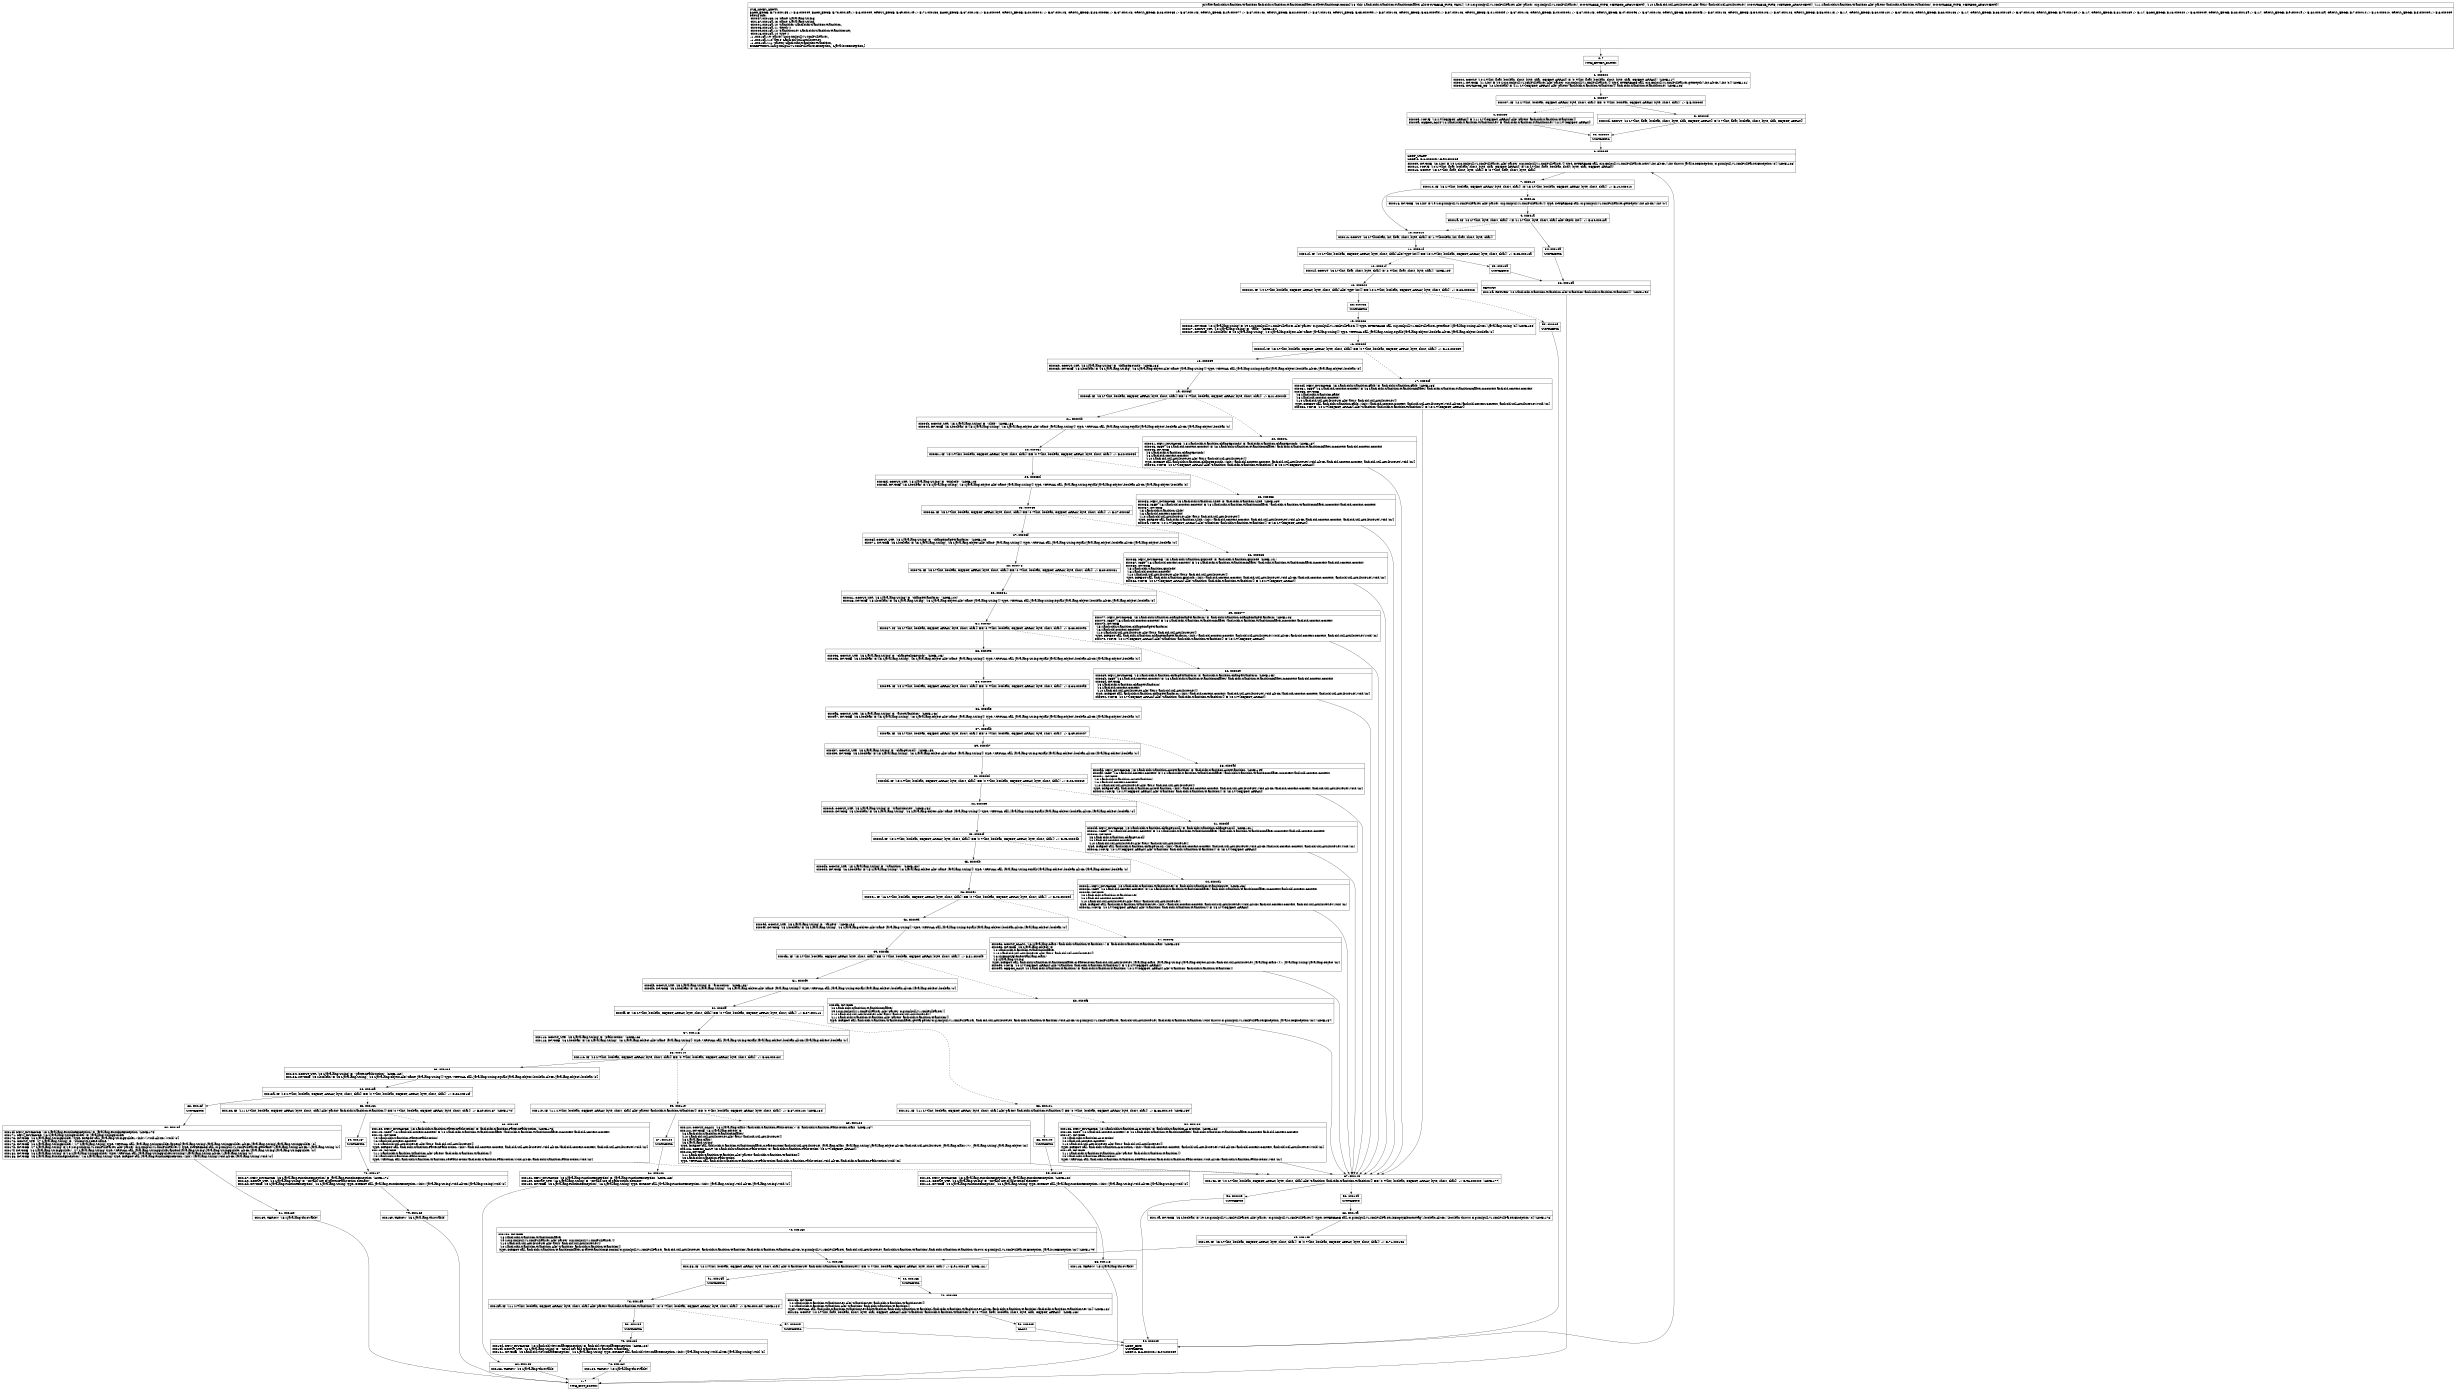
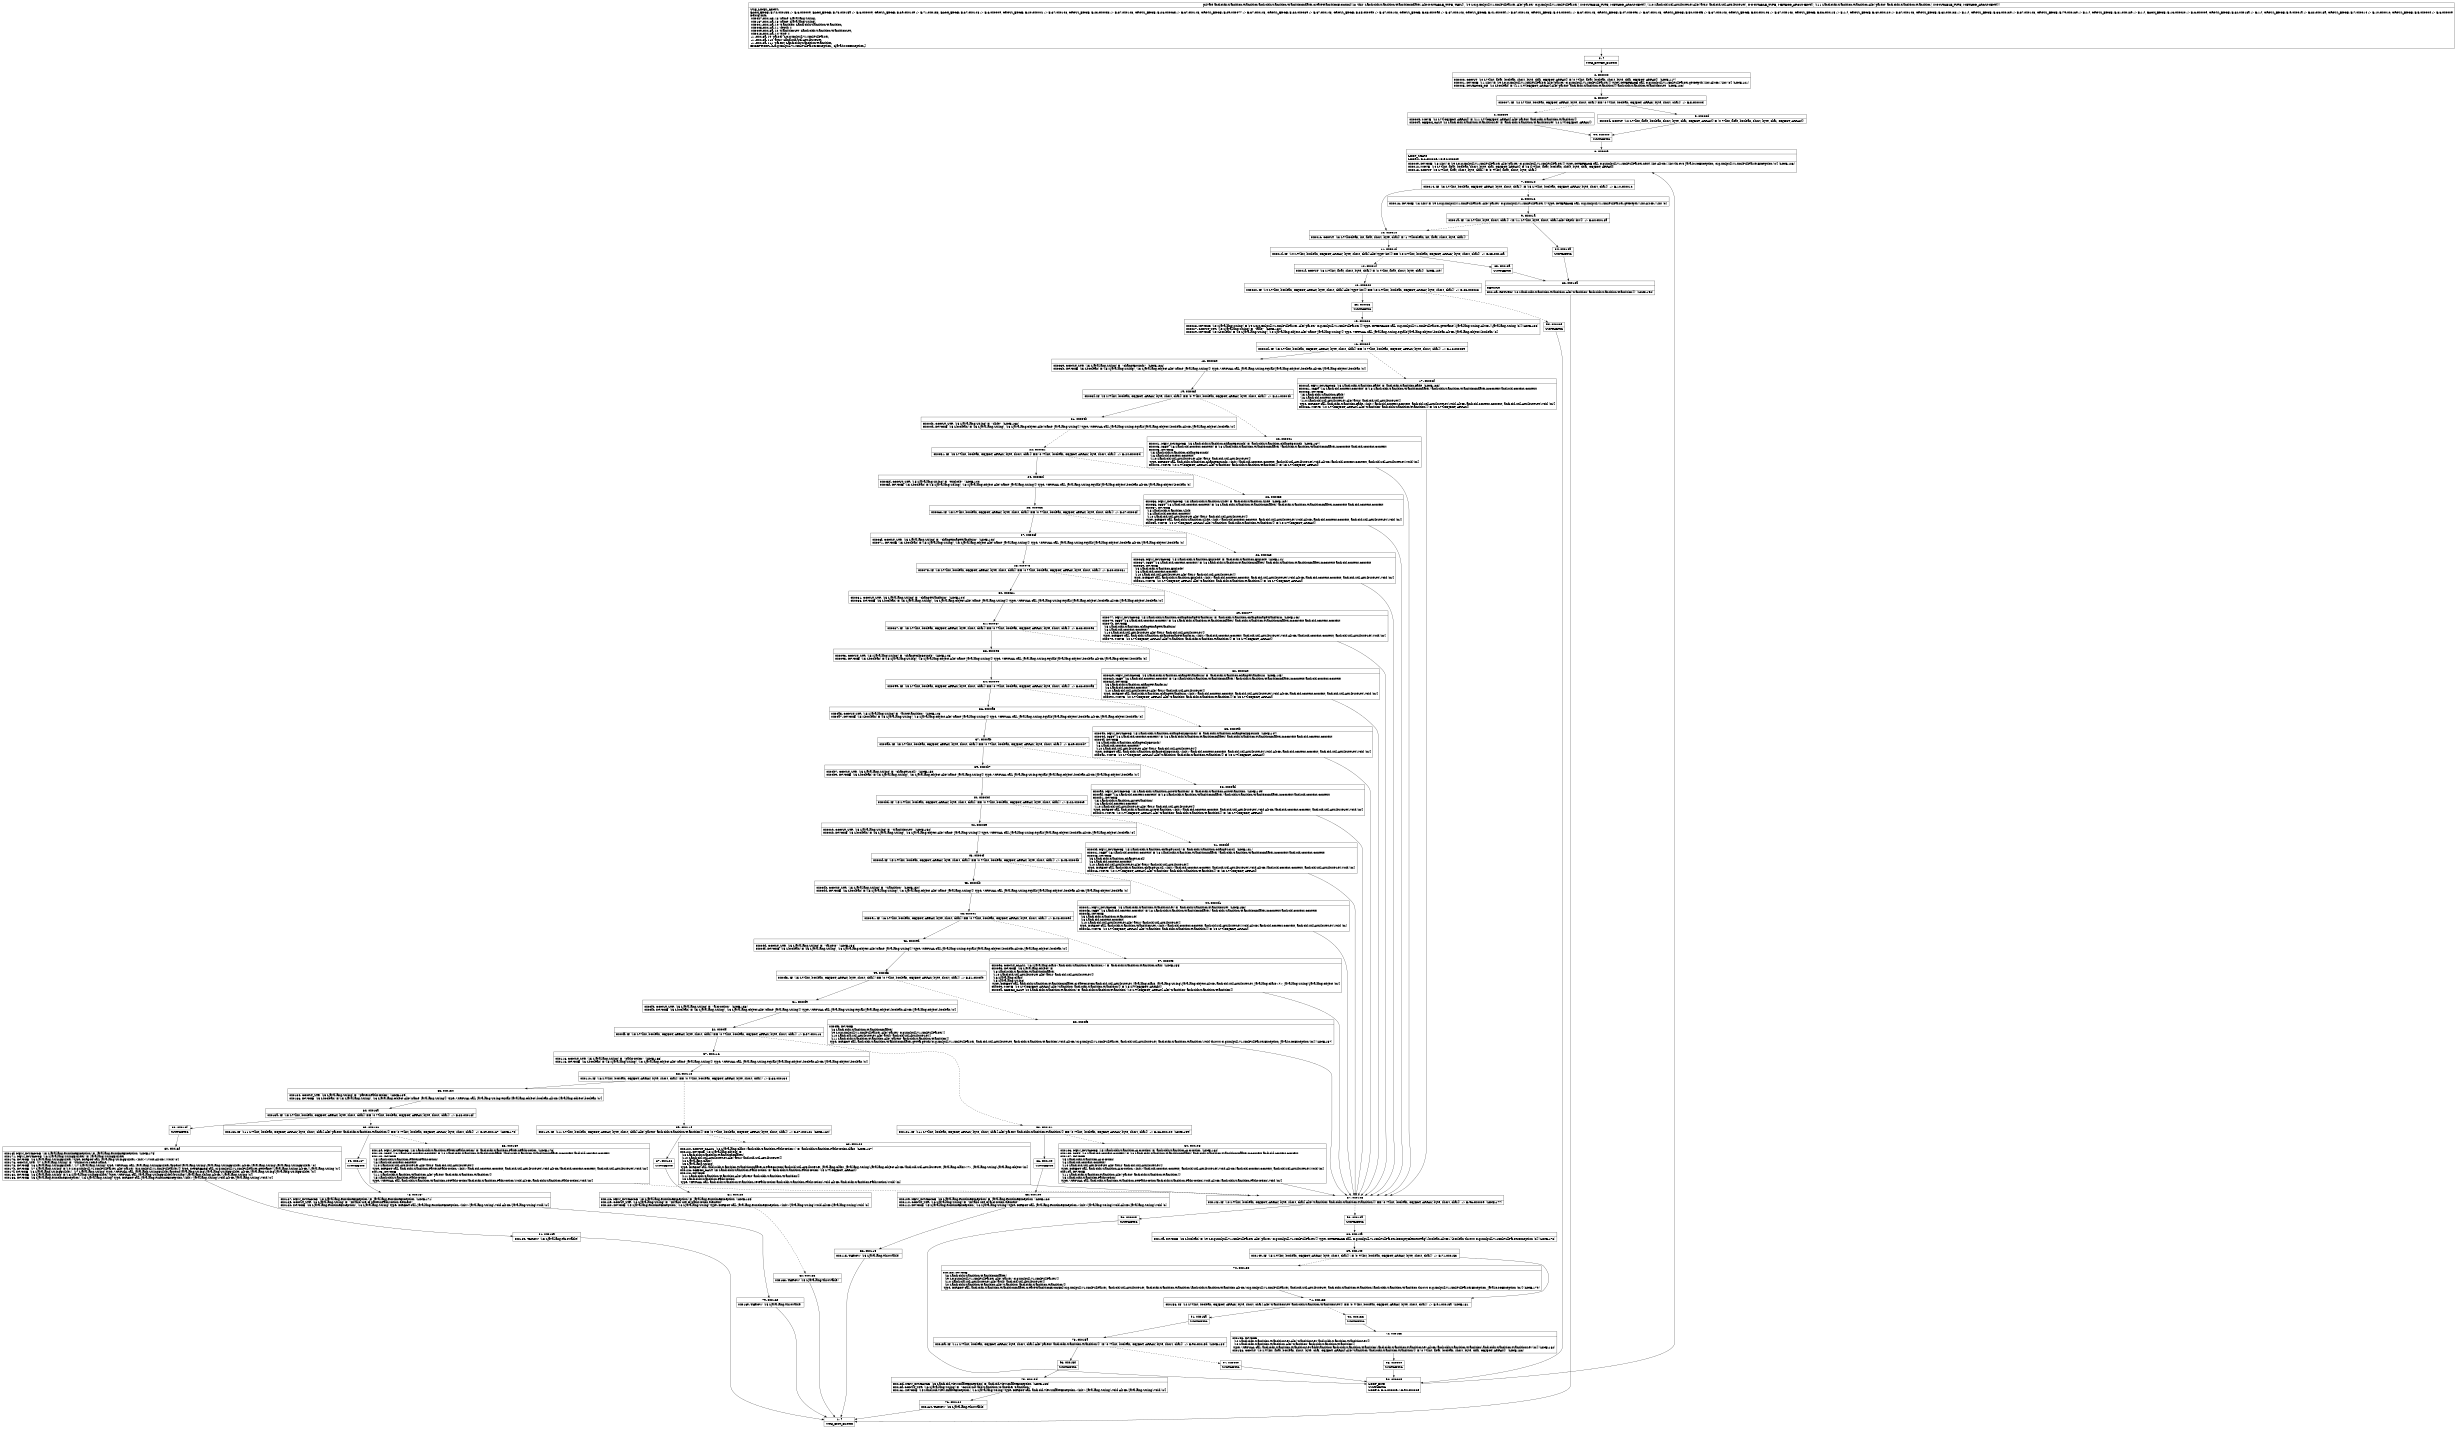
(1053, 438) -> (1058, 438)
none -> (1233, 742)
(1019, 957) -> (1007, 978)
(483, 1259) -> (784, 1236)
none -> (1317, 1262)
(1023, 1329) -> (1394, 1367)
